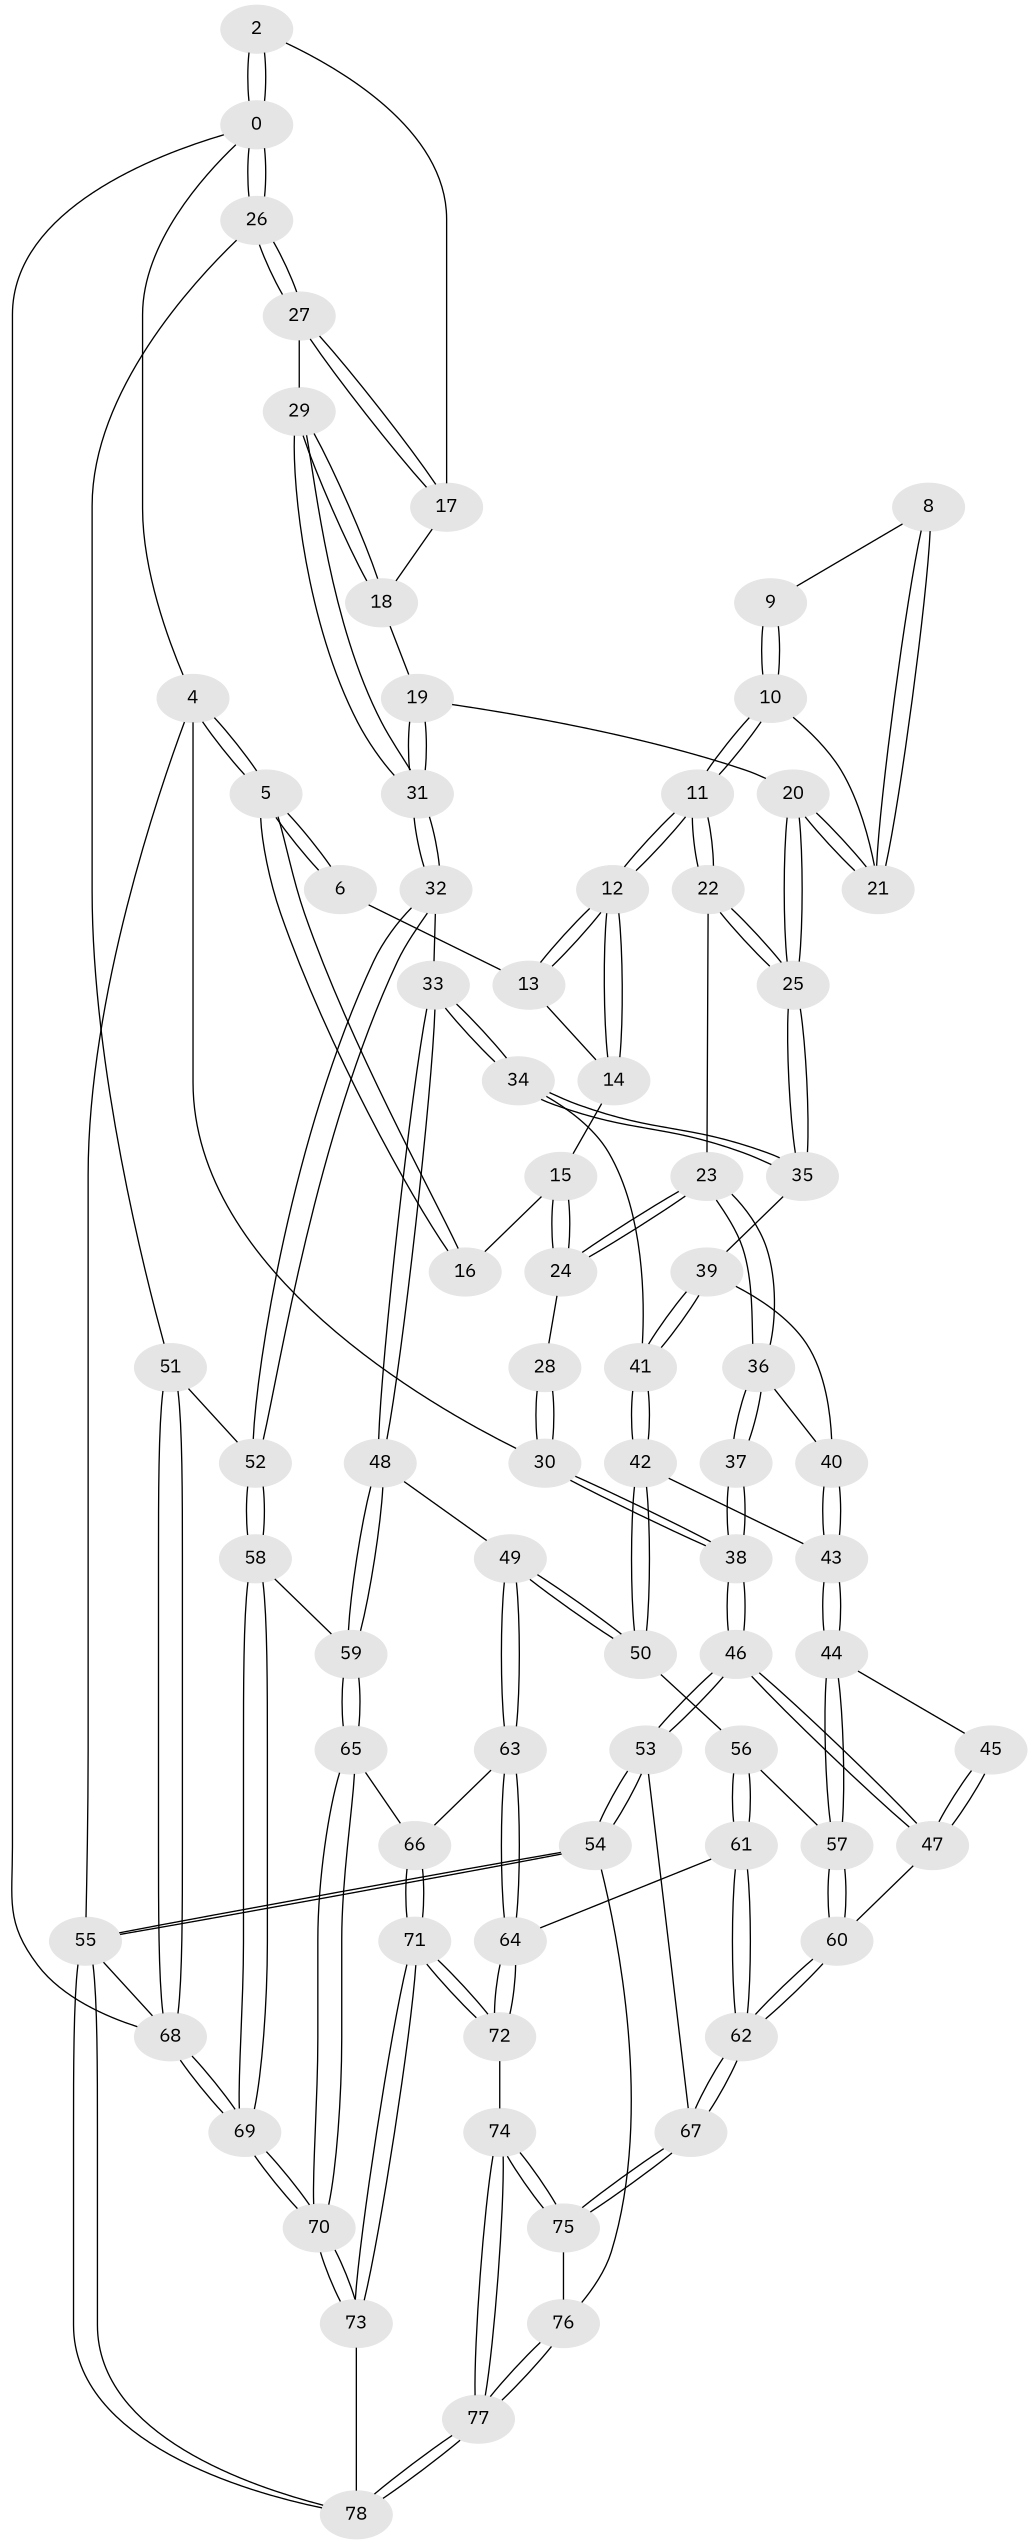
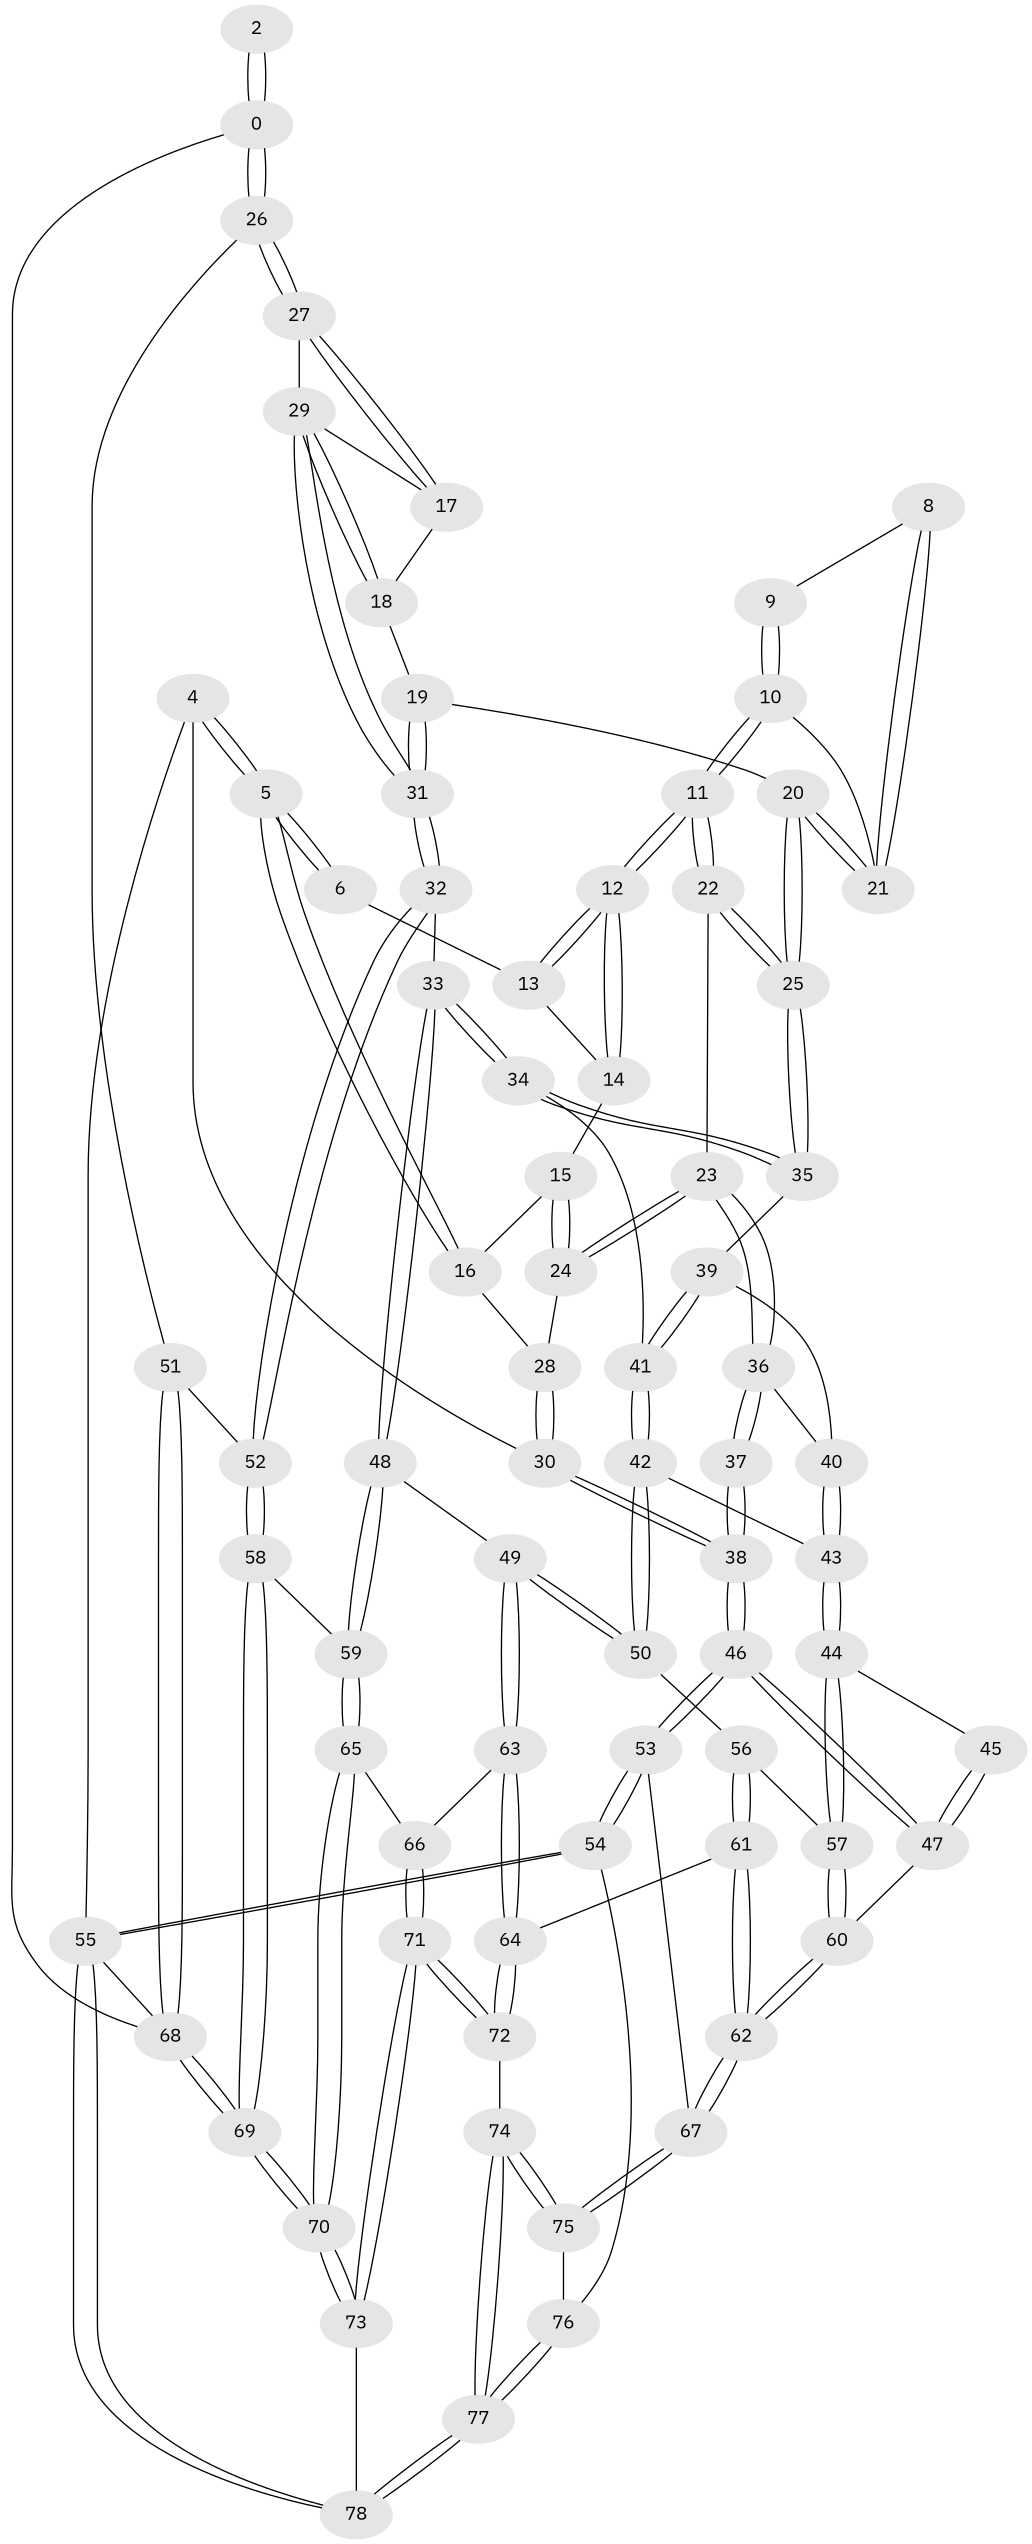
(447, 226) -> (373, 459)
(143, 398) -> none
none -> (505, 1320)
